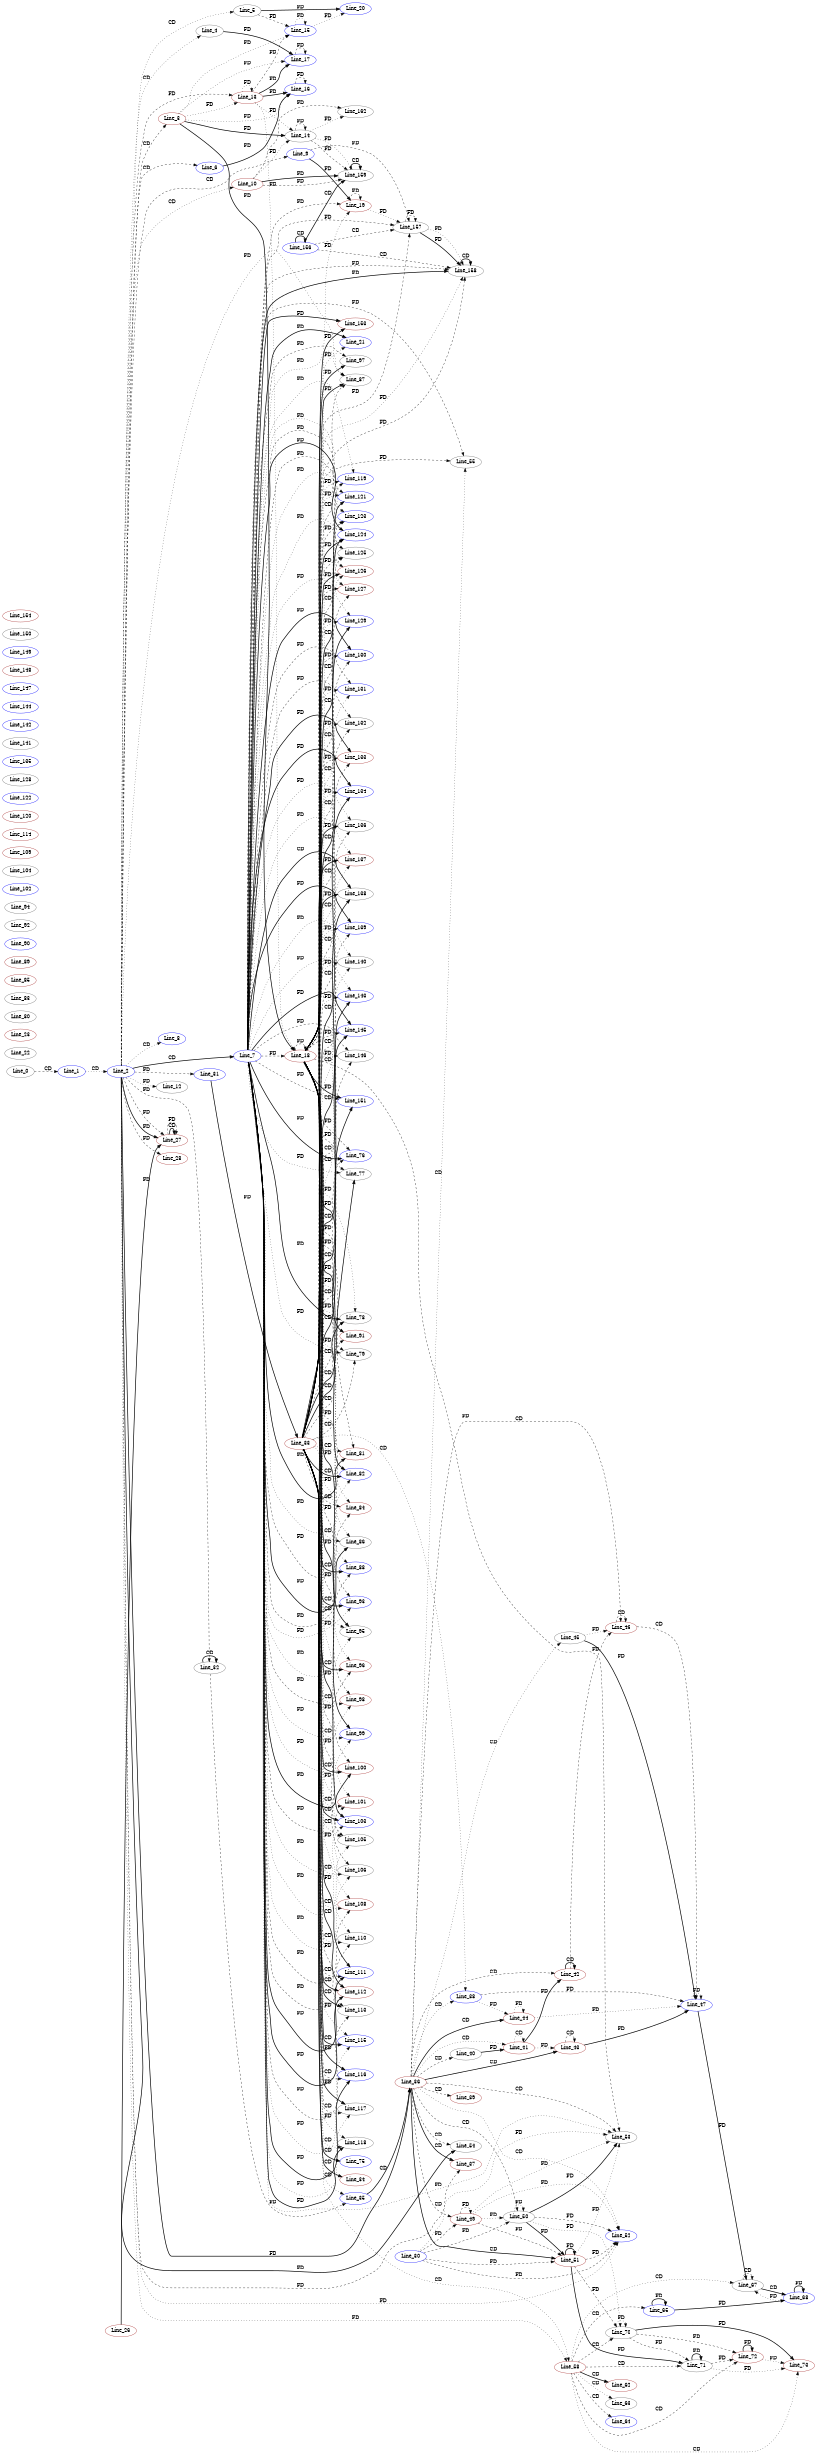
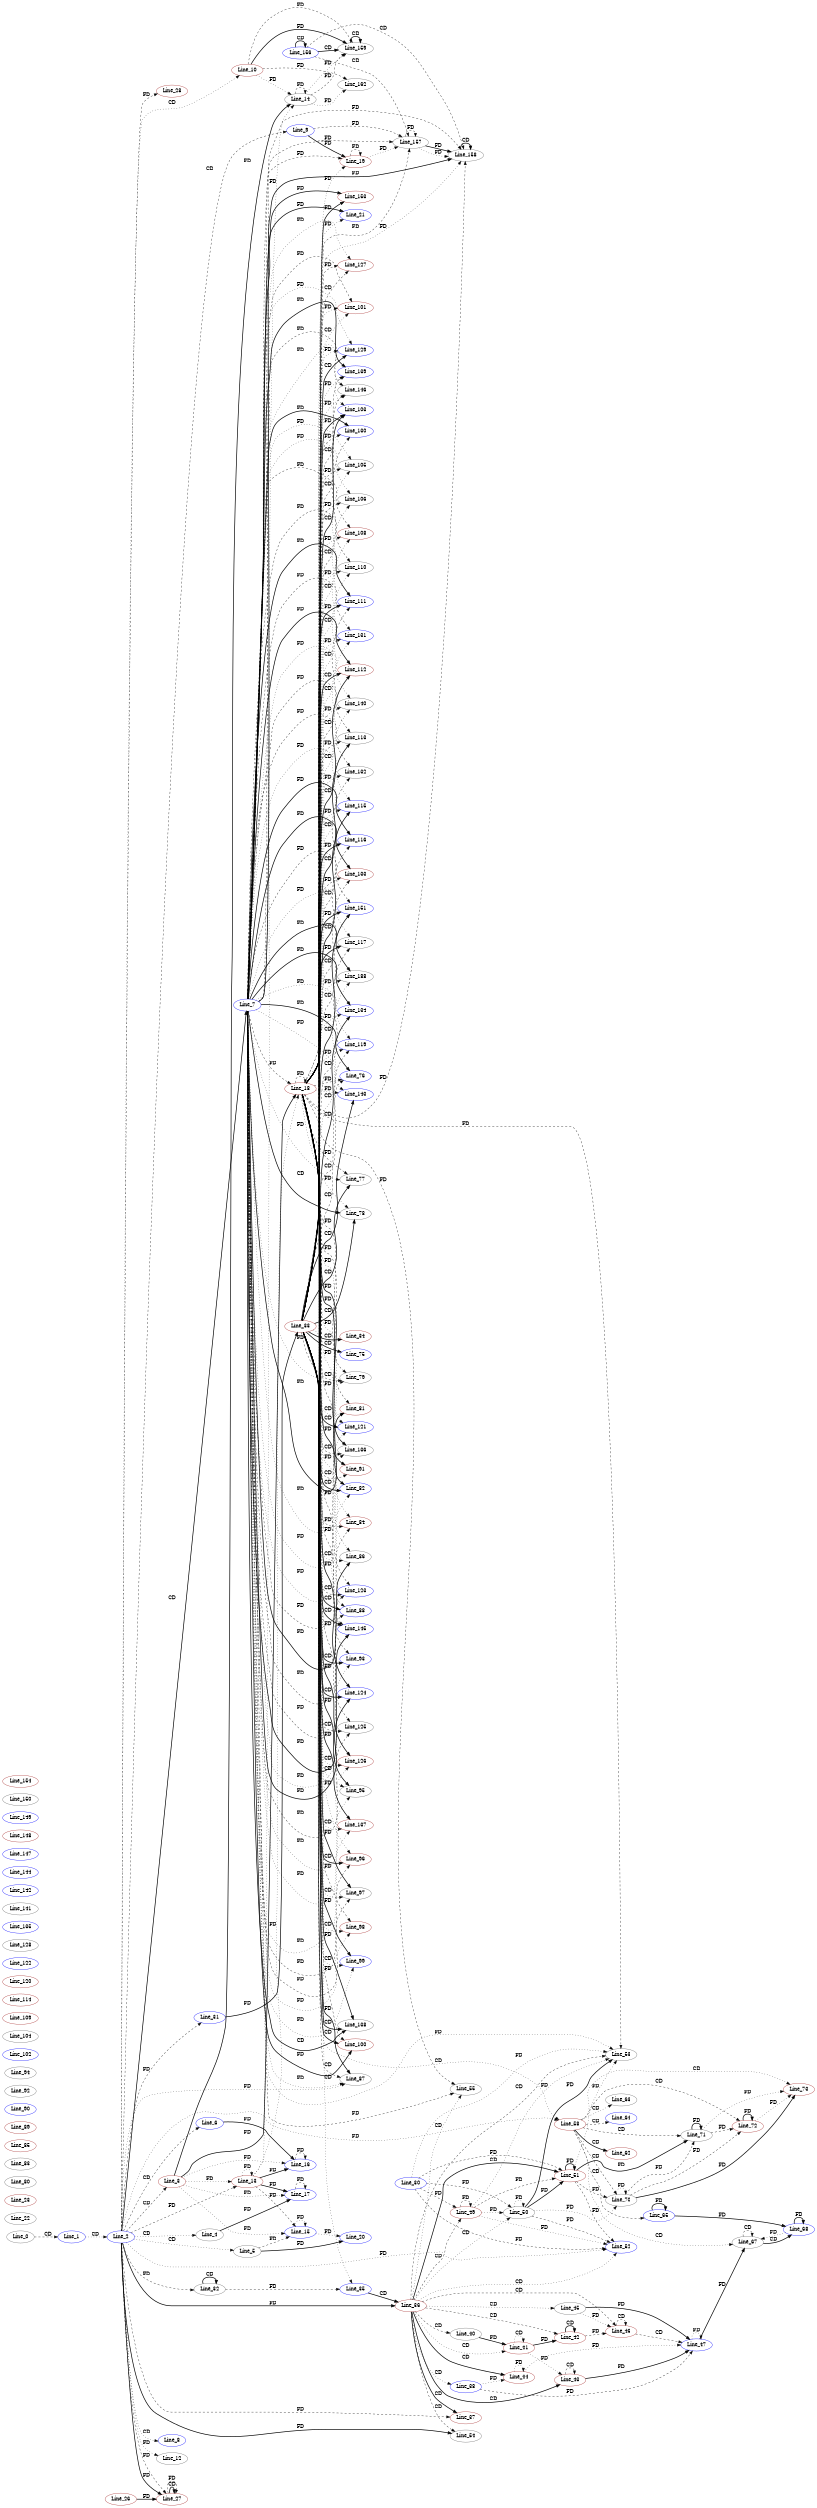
(300, 1244) -> (300, 1174)
(328, 1497) -> (328, 1520)
(446, 1678) -> (318, 1620)
(466, 2098) -> none
(479, 2134) -> (457, 2255)
(356, 2143) -> (356, 977)
